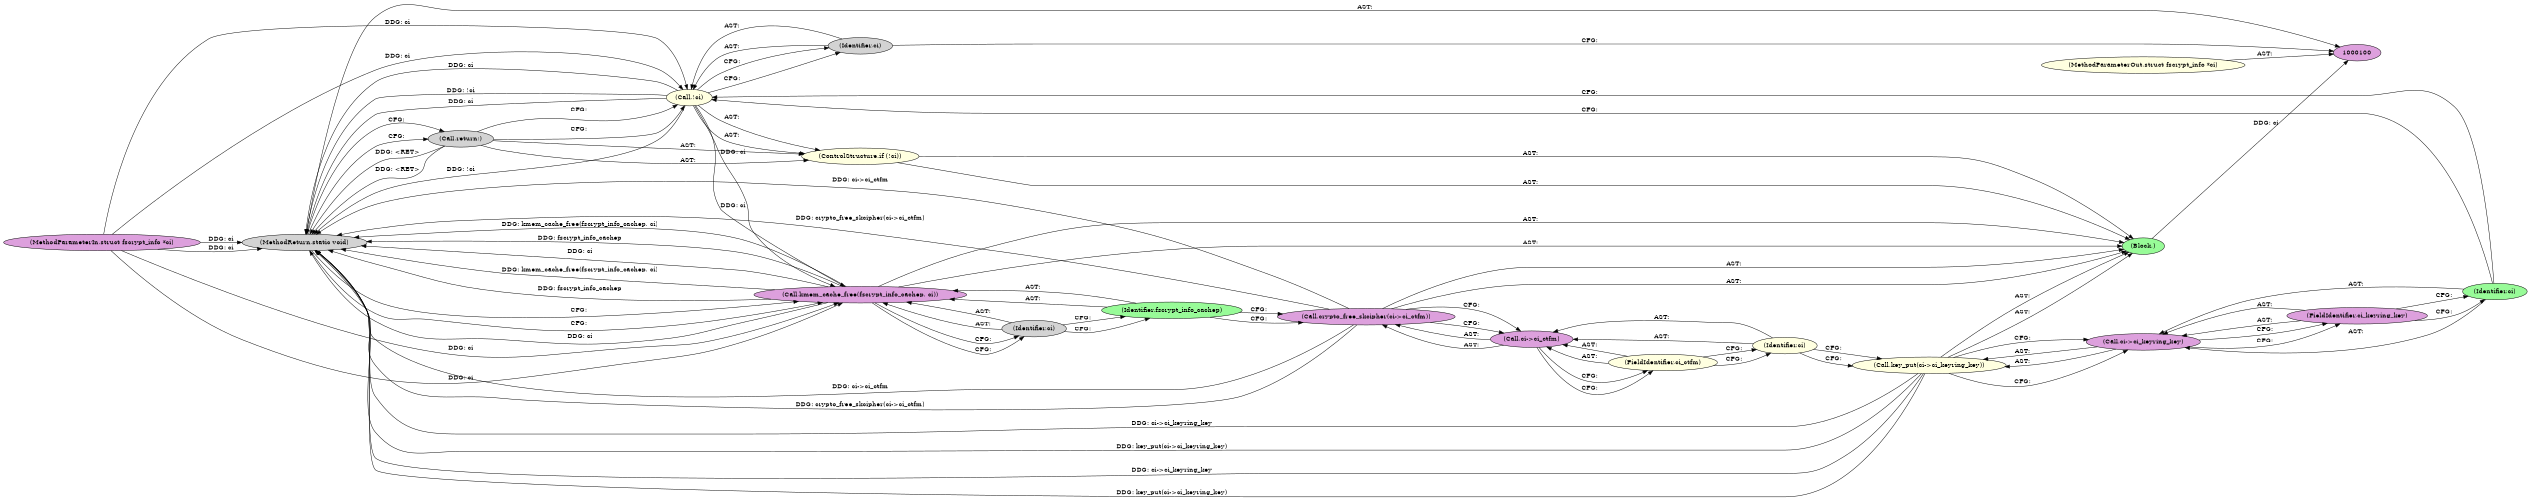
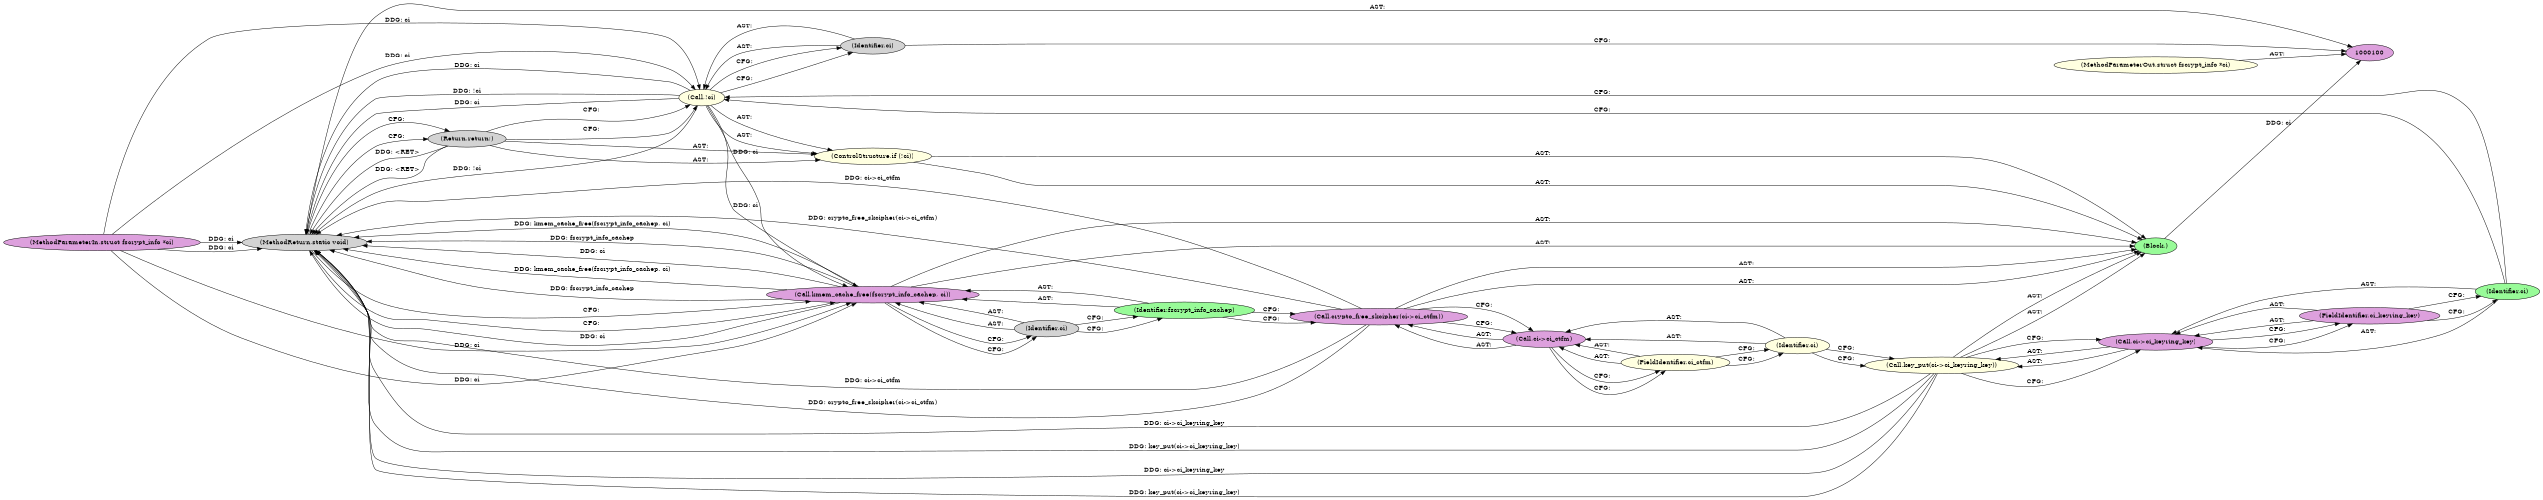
(461, 139) -> (467, 139)
